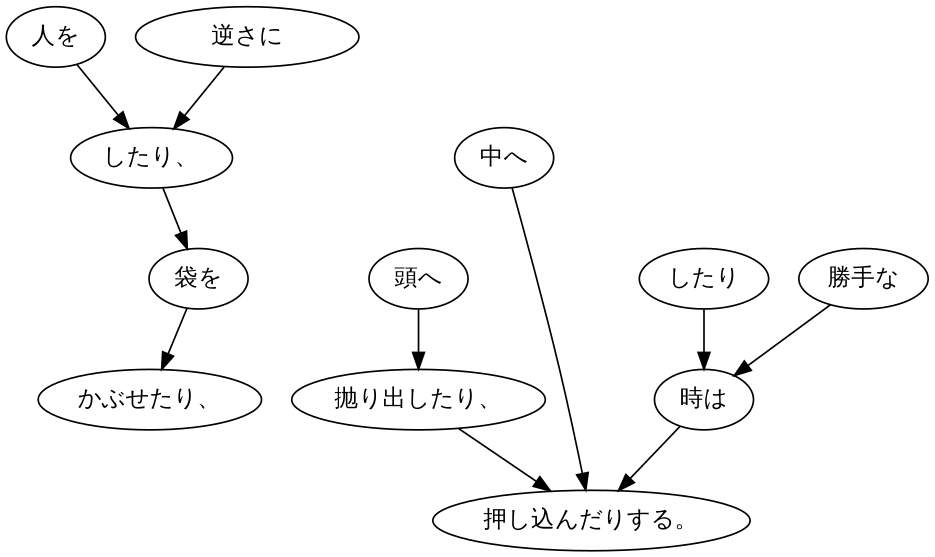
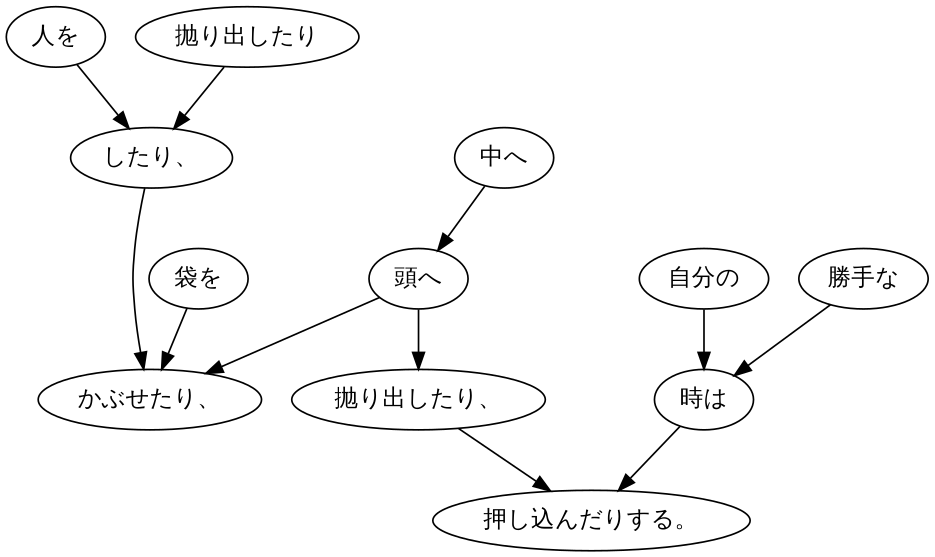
(247, 37) -> (247, 37)
(172, 211) -> (133, 270)
(704, 279) -> (704, 279)
(550, 330) -> (466, 211)
none -> (301, 332)
